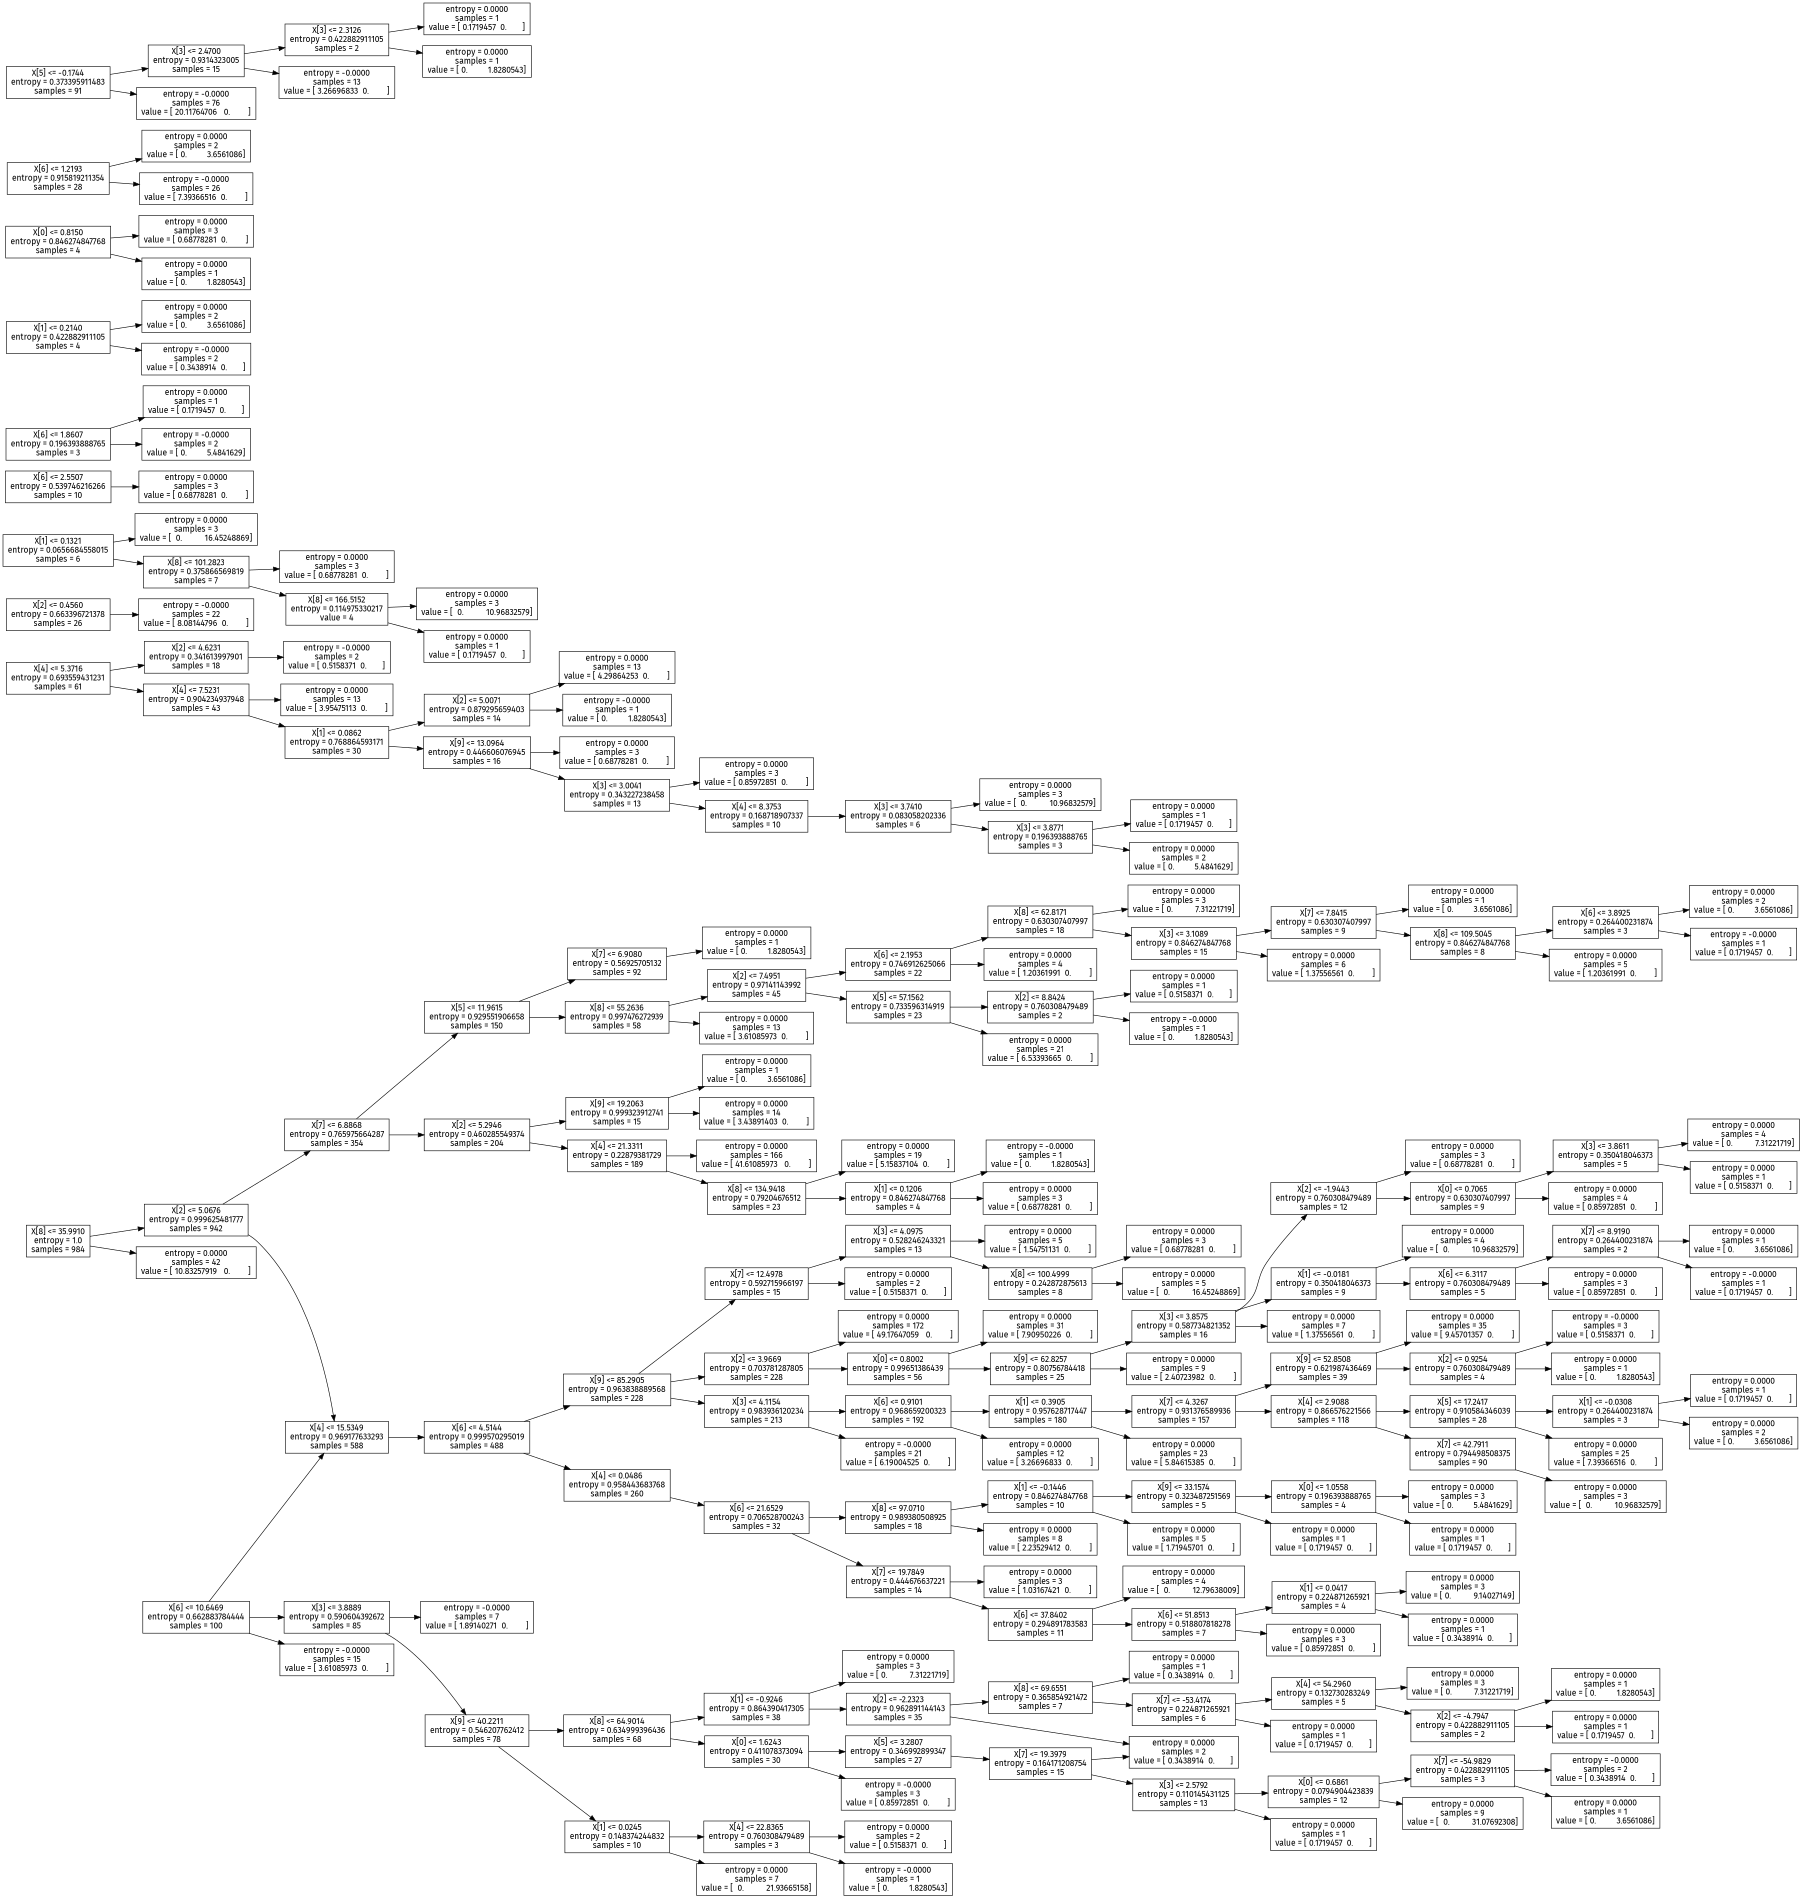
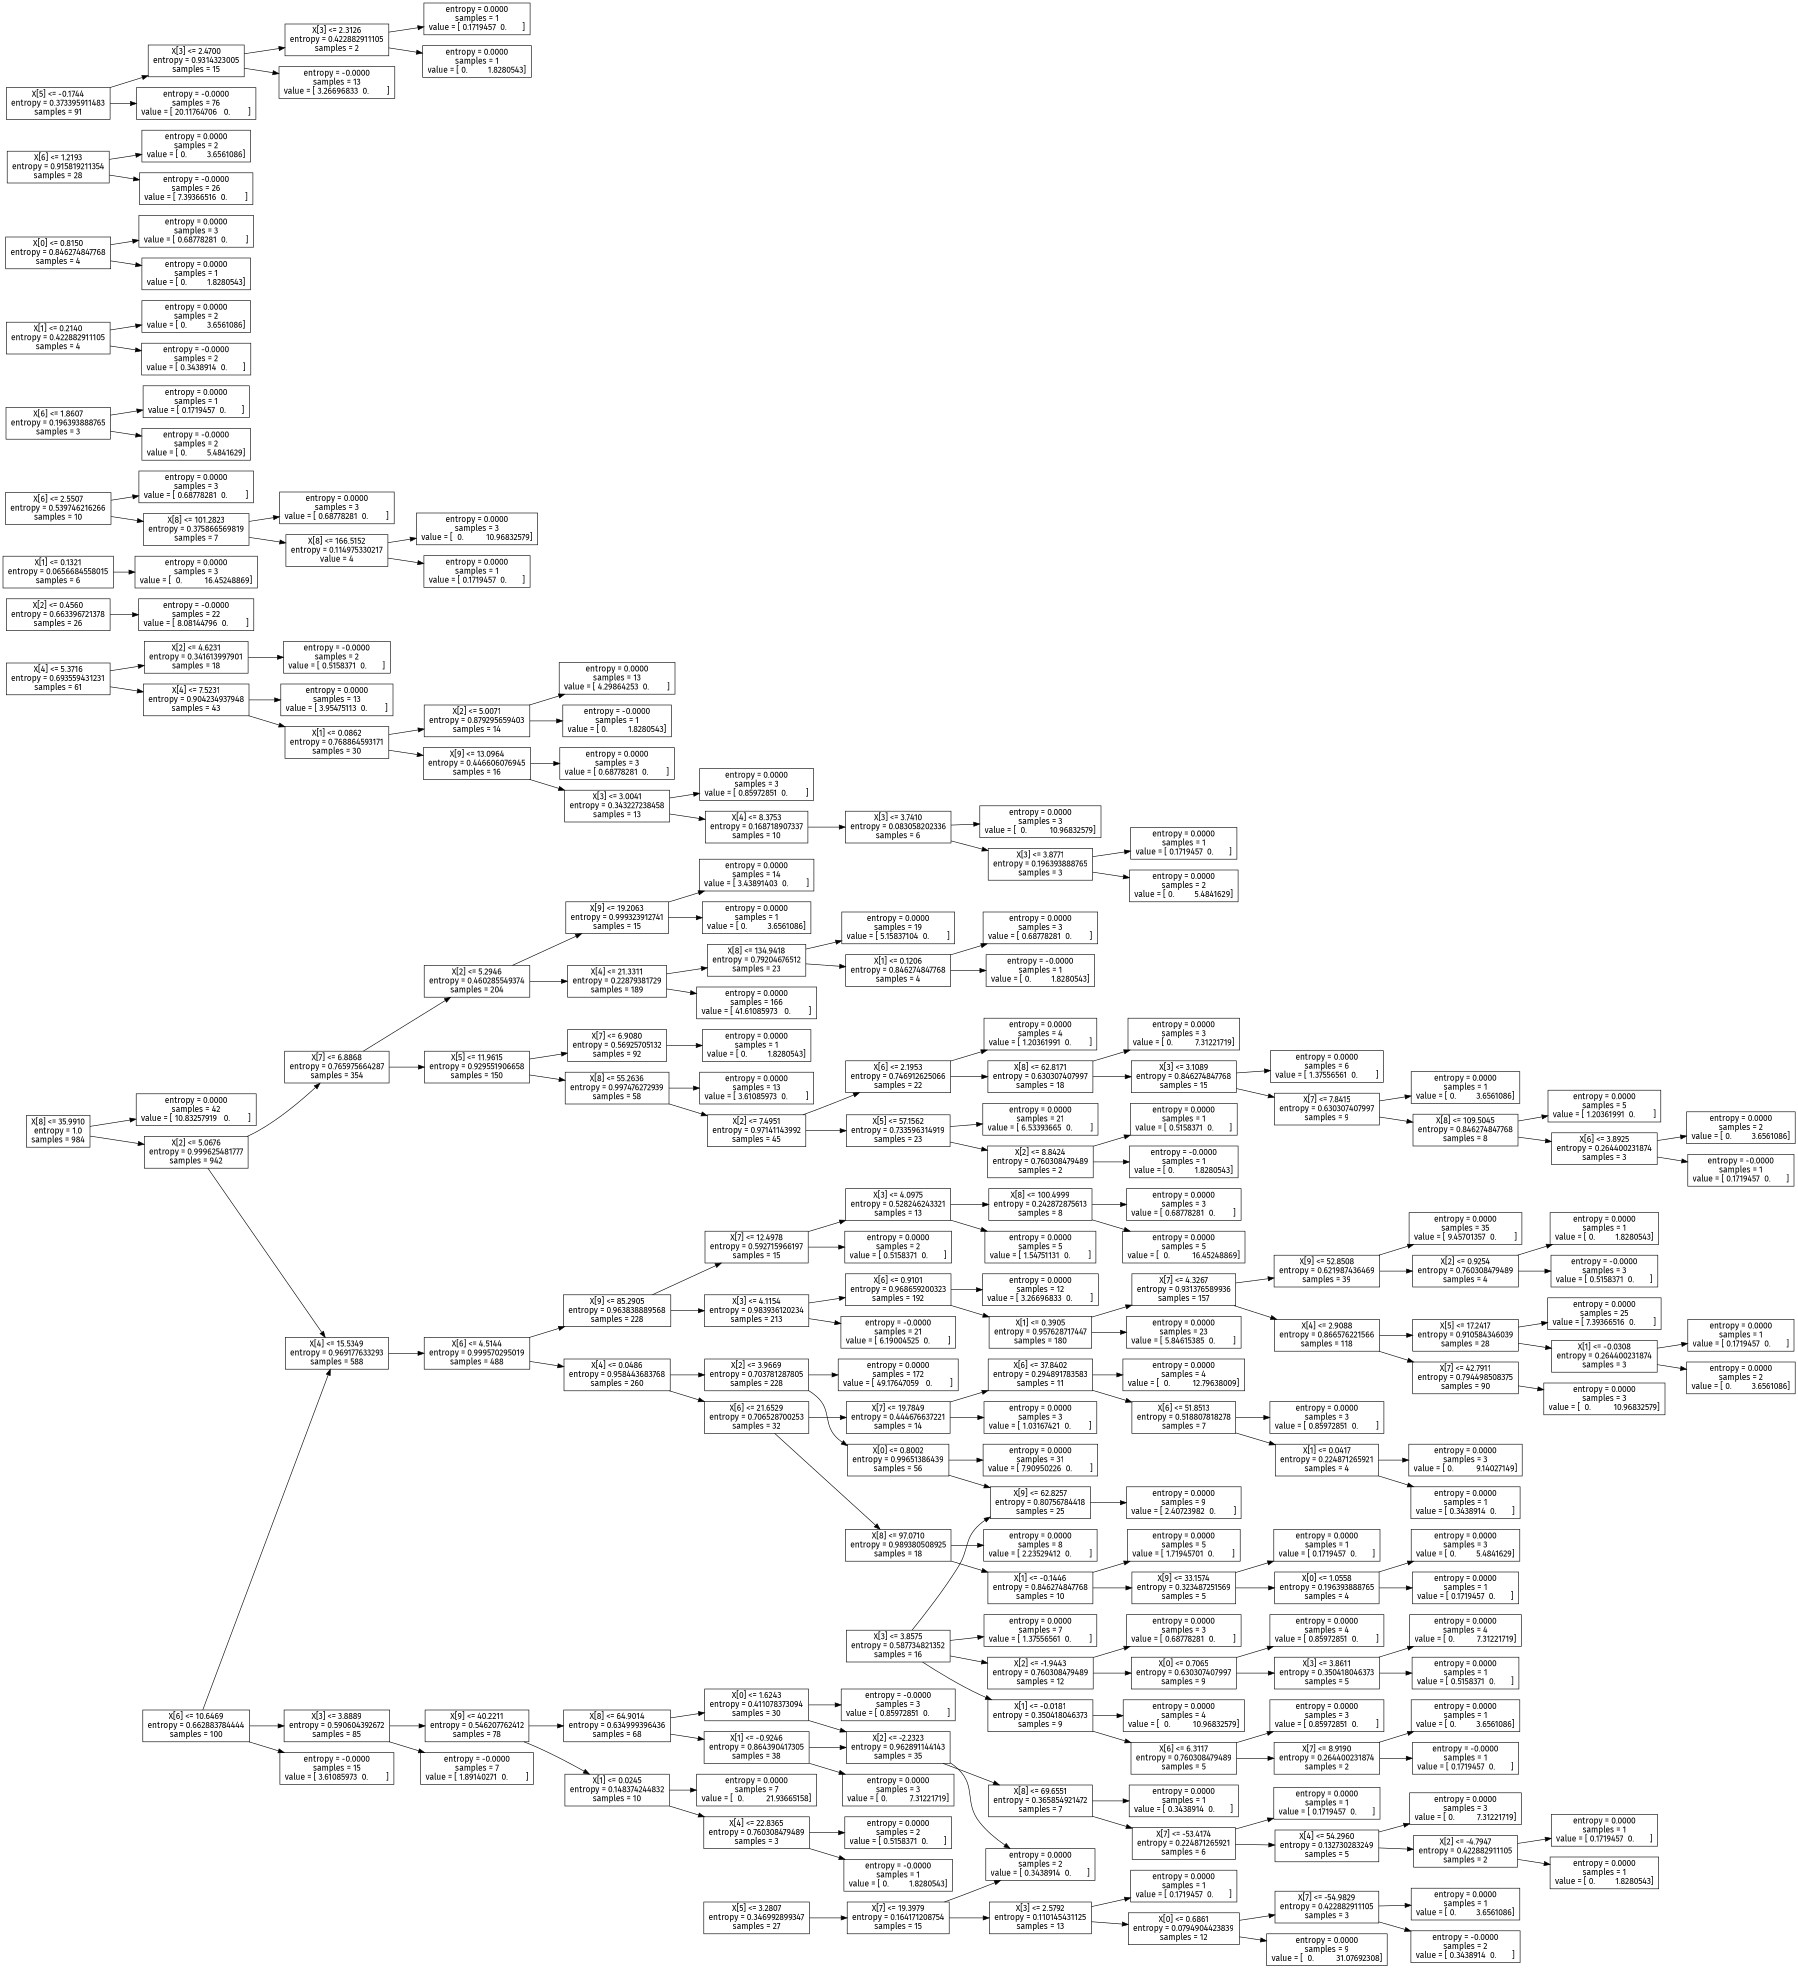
(125, 561) -> (124, 519)
(1108, 1349) -> (952, 1577)
(685, 1380) -> (684, 1375)
(757, 1518) -> (757, 1418)
(824, 1752) -> (825, 1725)
